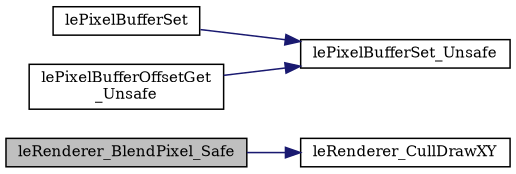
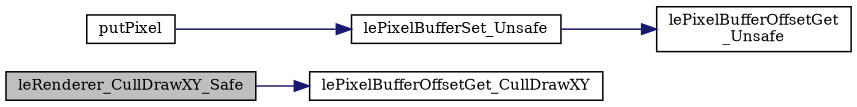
(126, 21) -> (131, 29)
(255, 72) -> (601, 29)
(126, 153) -> (131, 86)
(405, 153) -> (456, 86)
